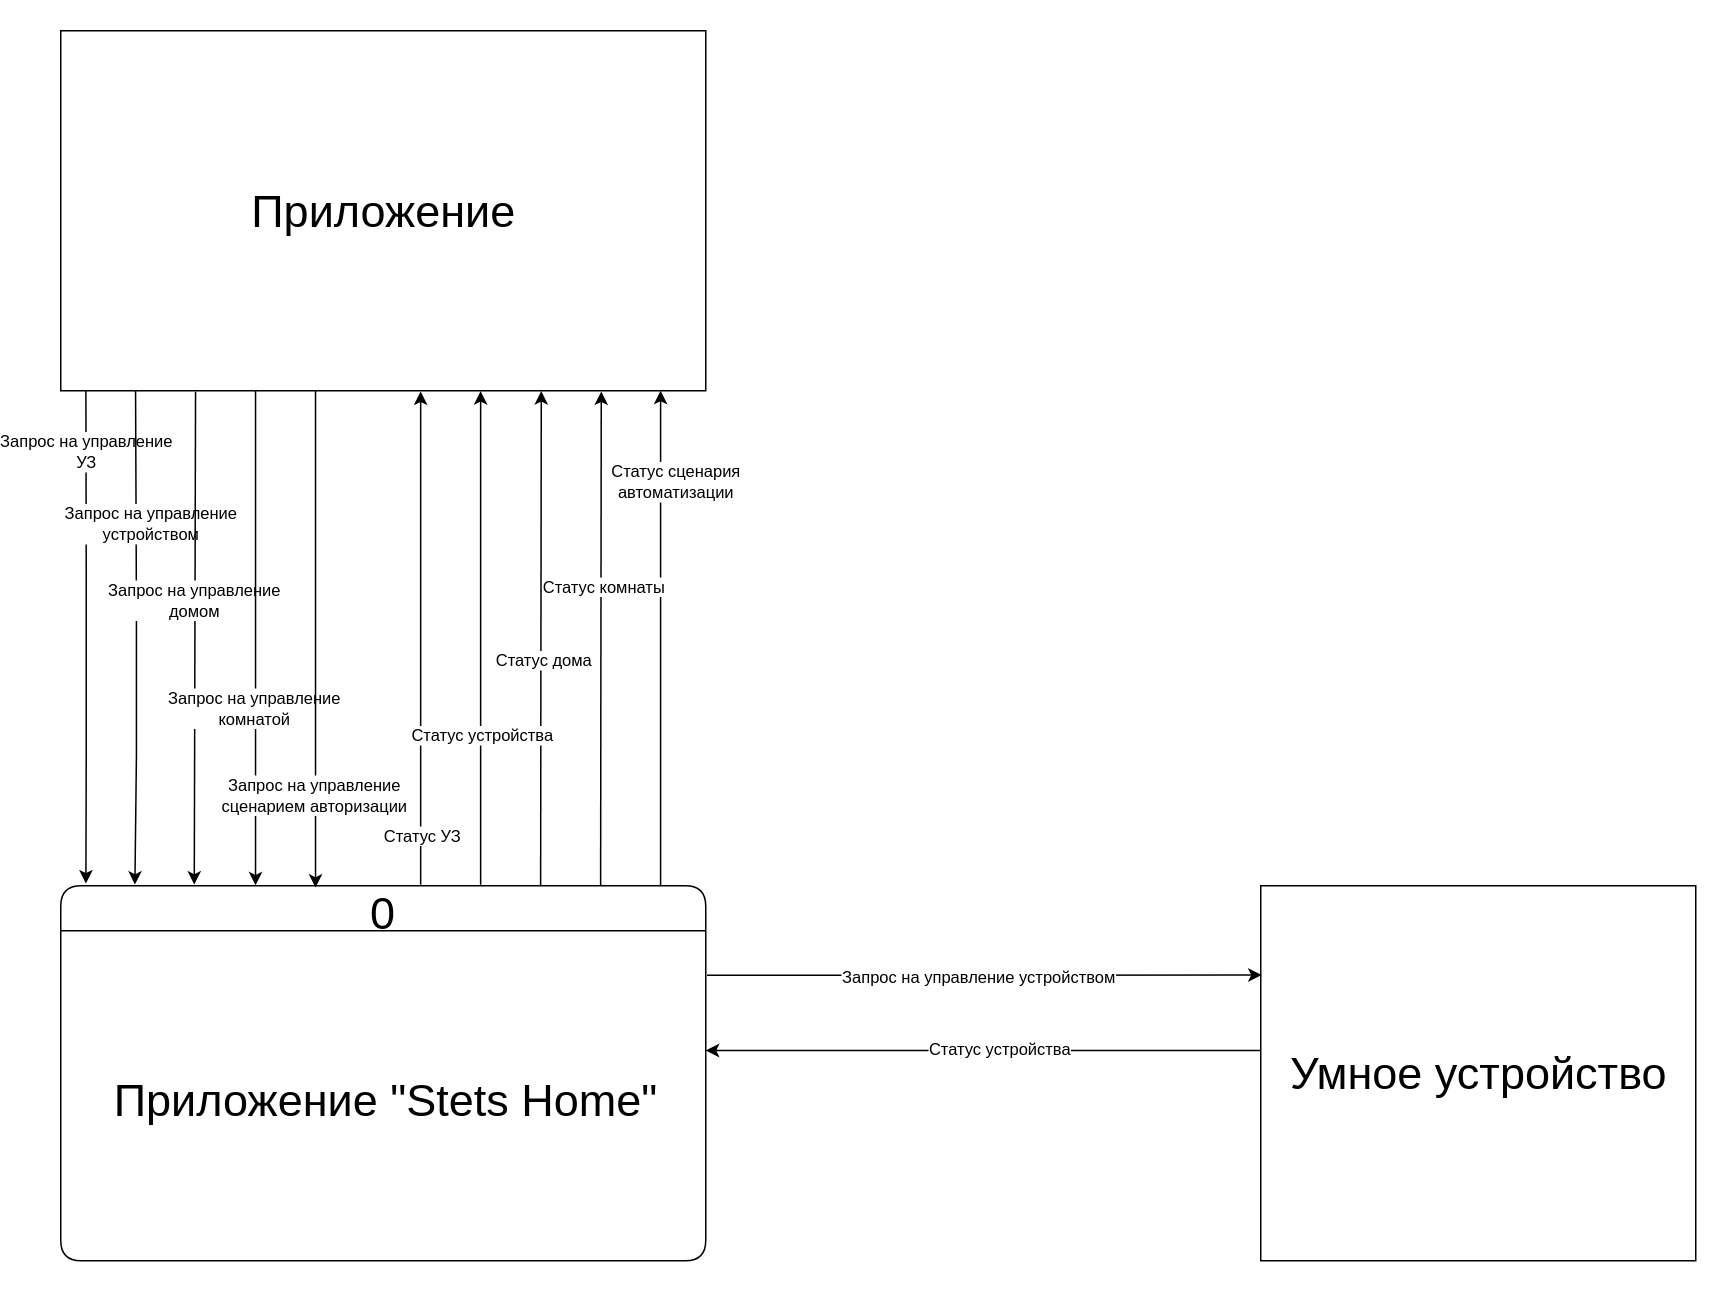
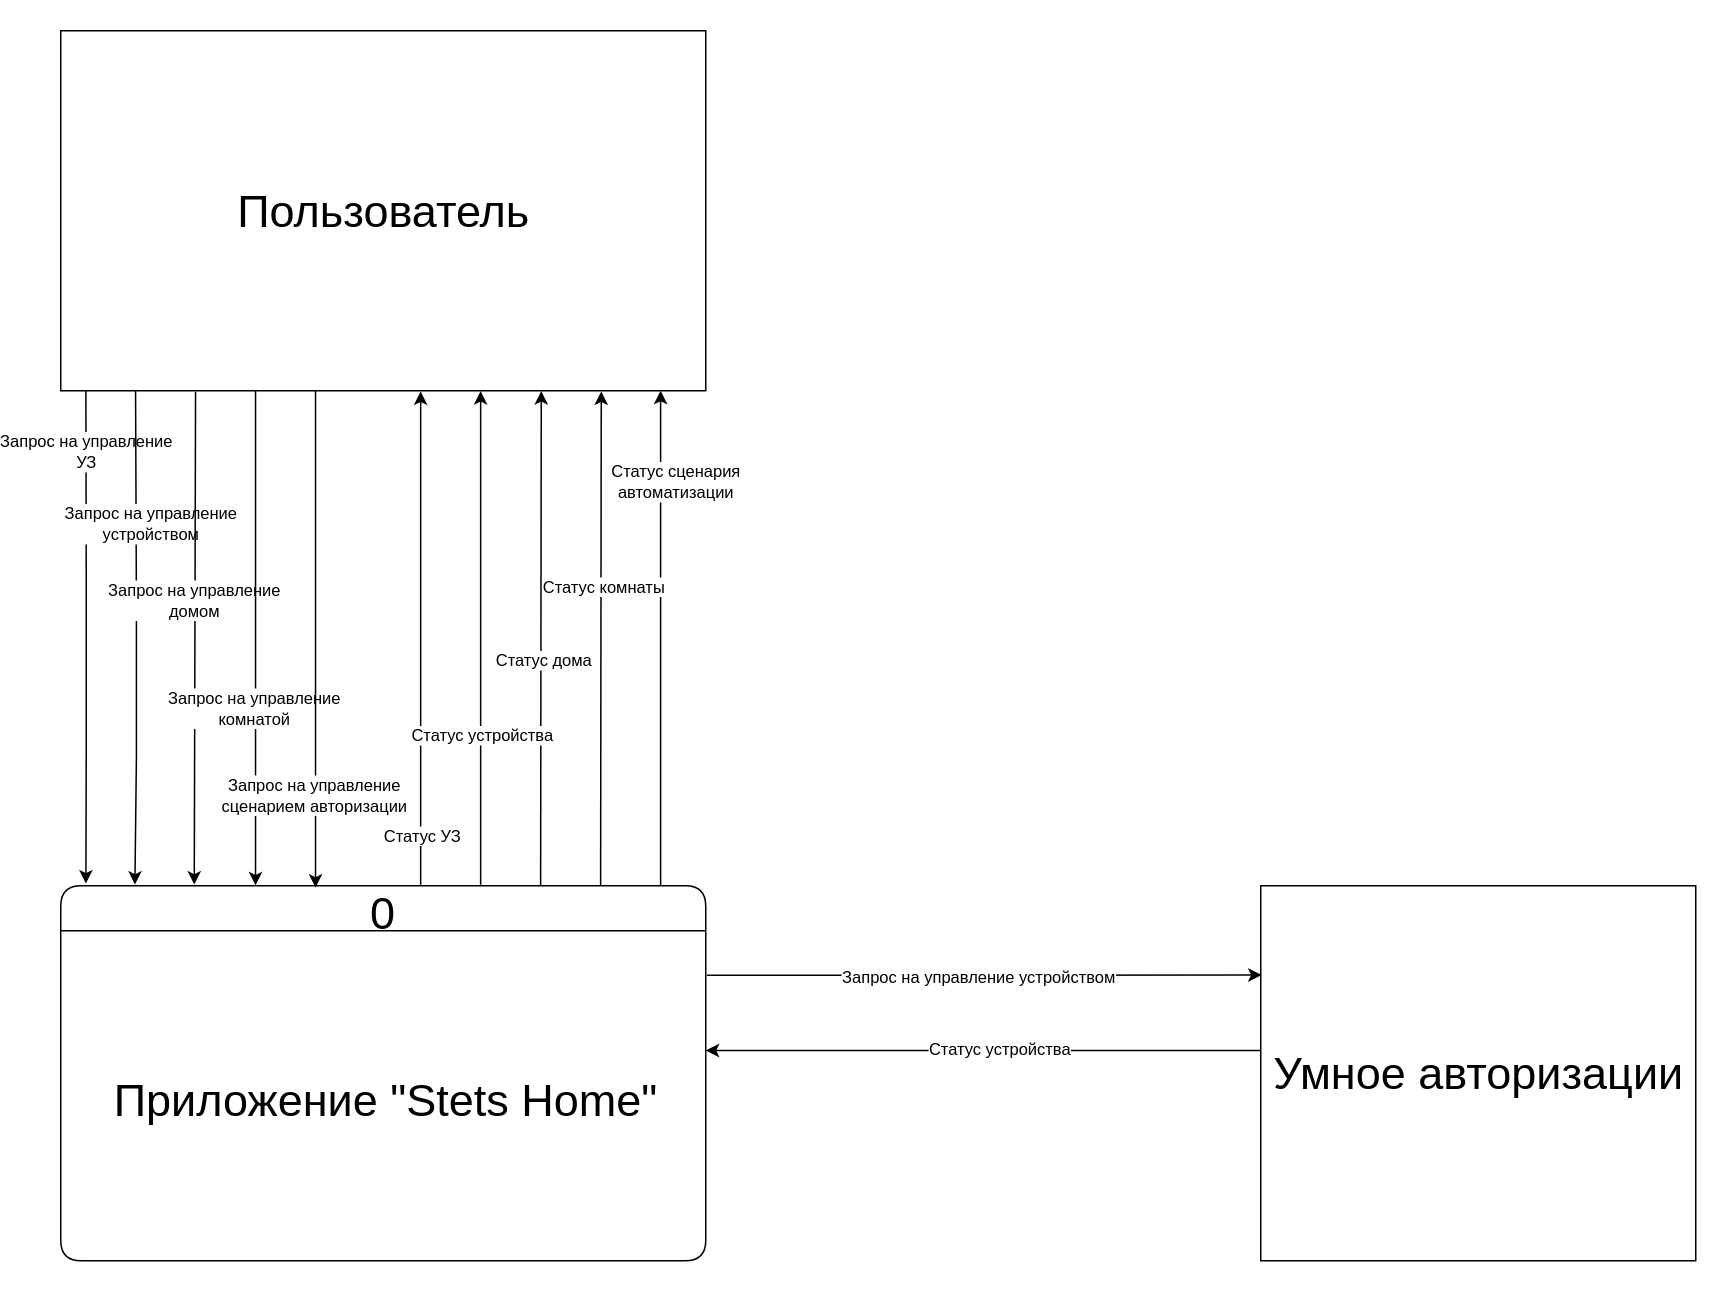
(384, 211) -> (384, 211)
(1479, 1073) -> (1479, 1073)
